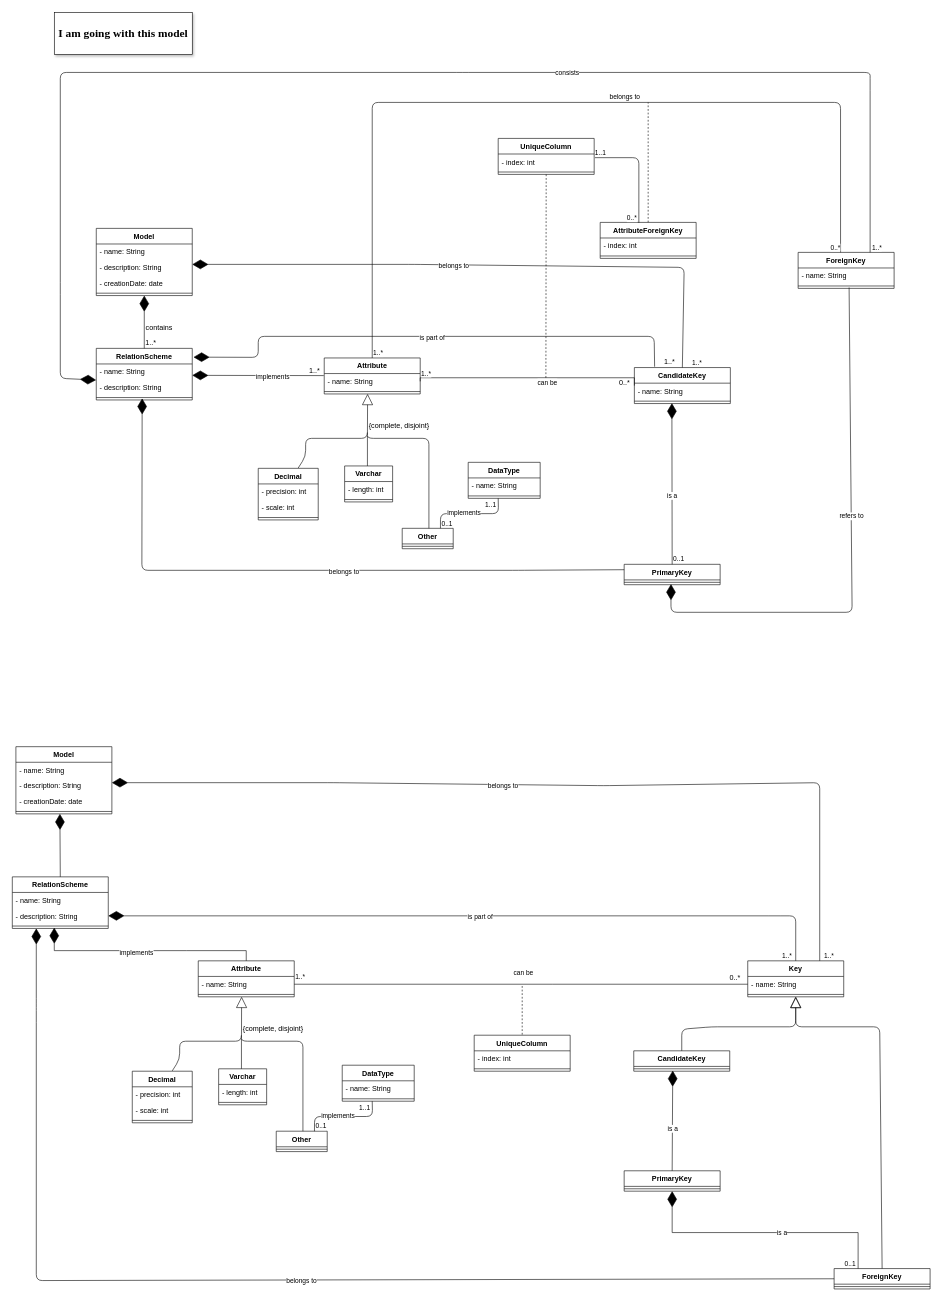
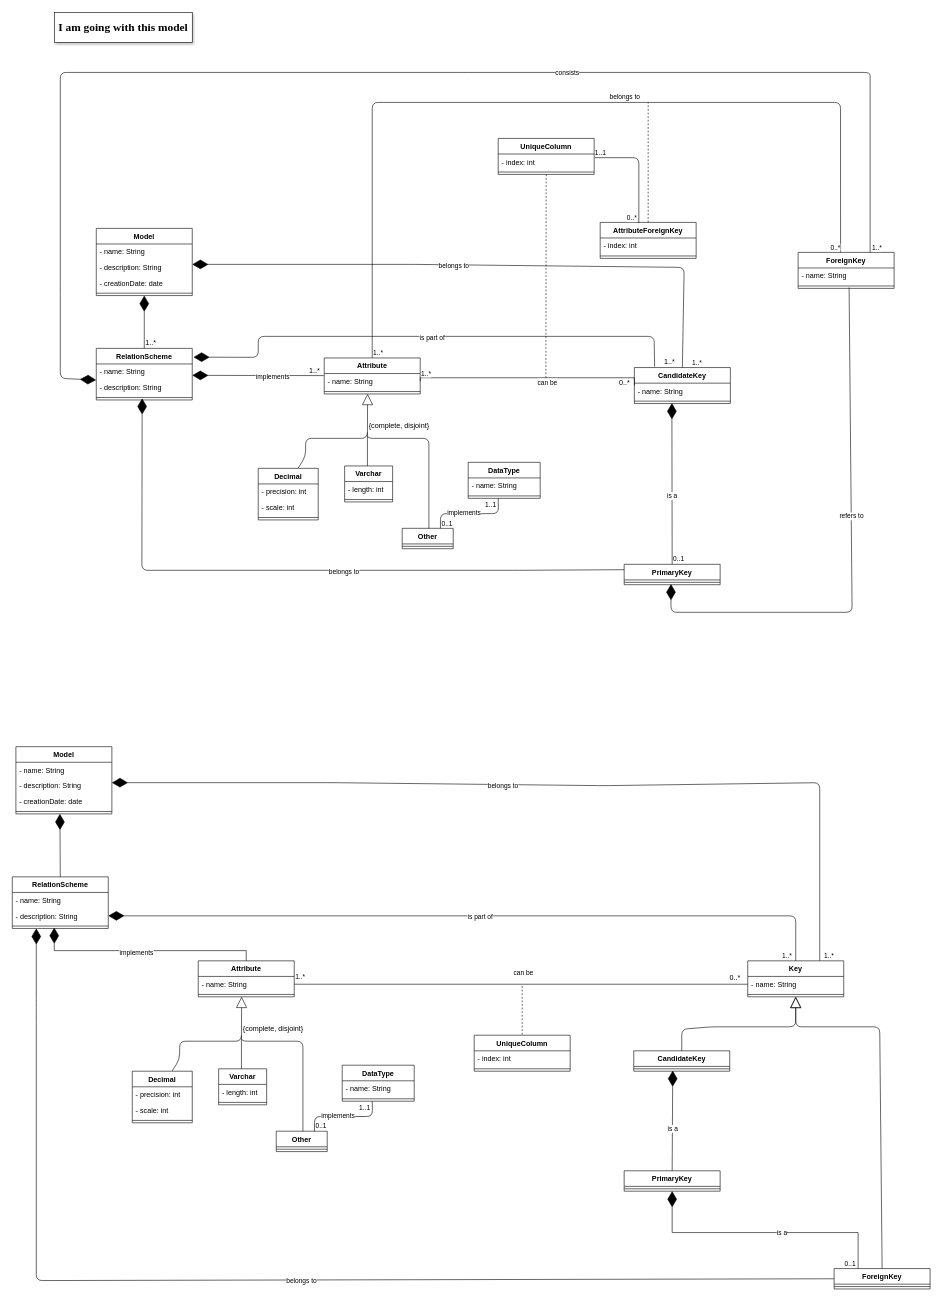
(123, 33) -> (123, 27)
(159, 328) -> none
